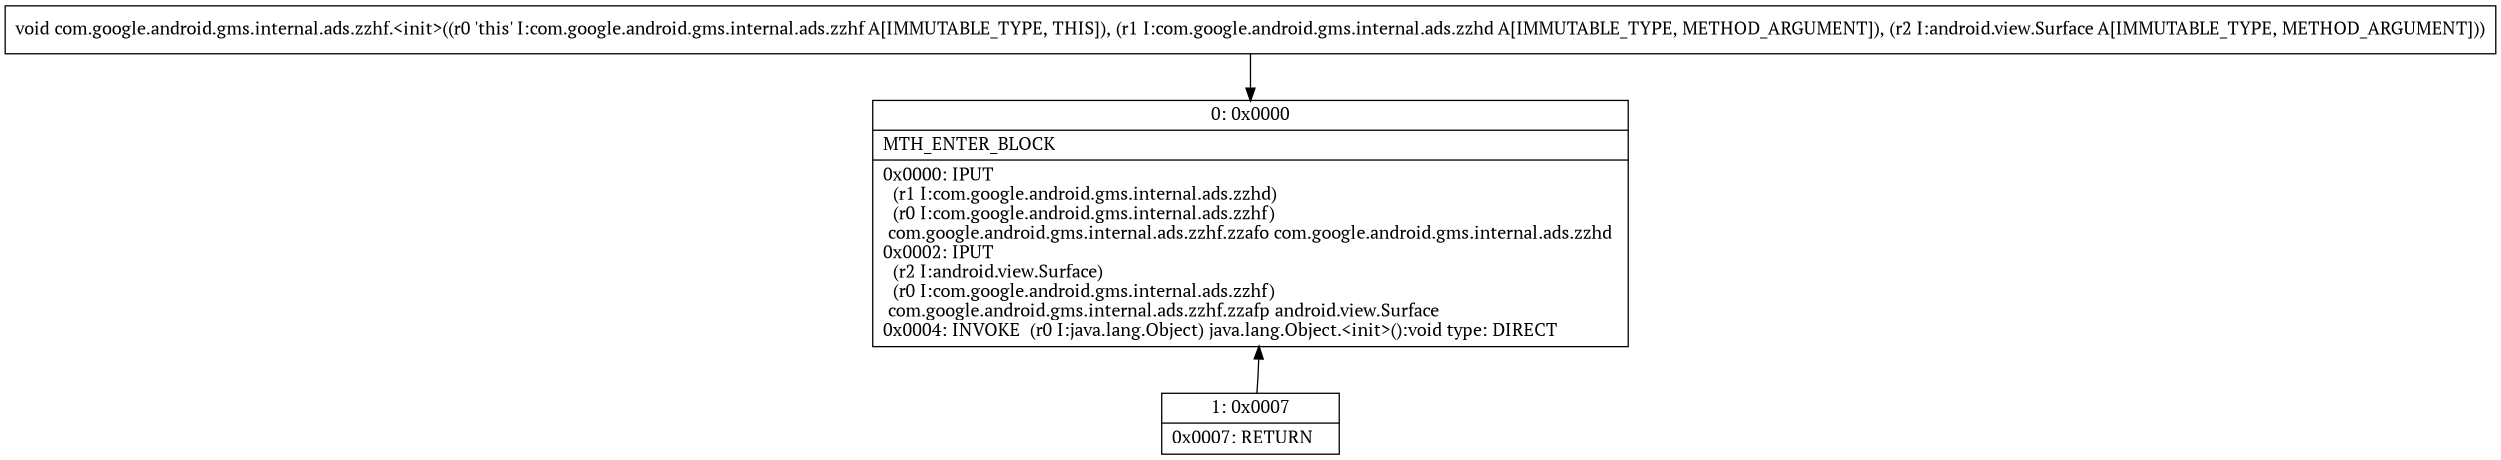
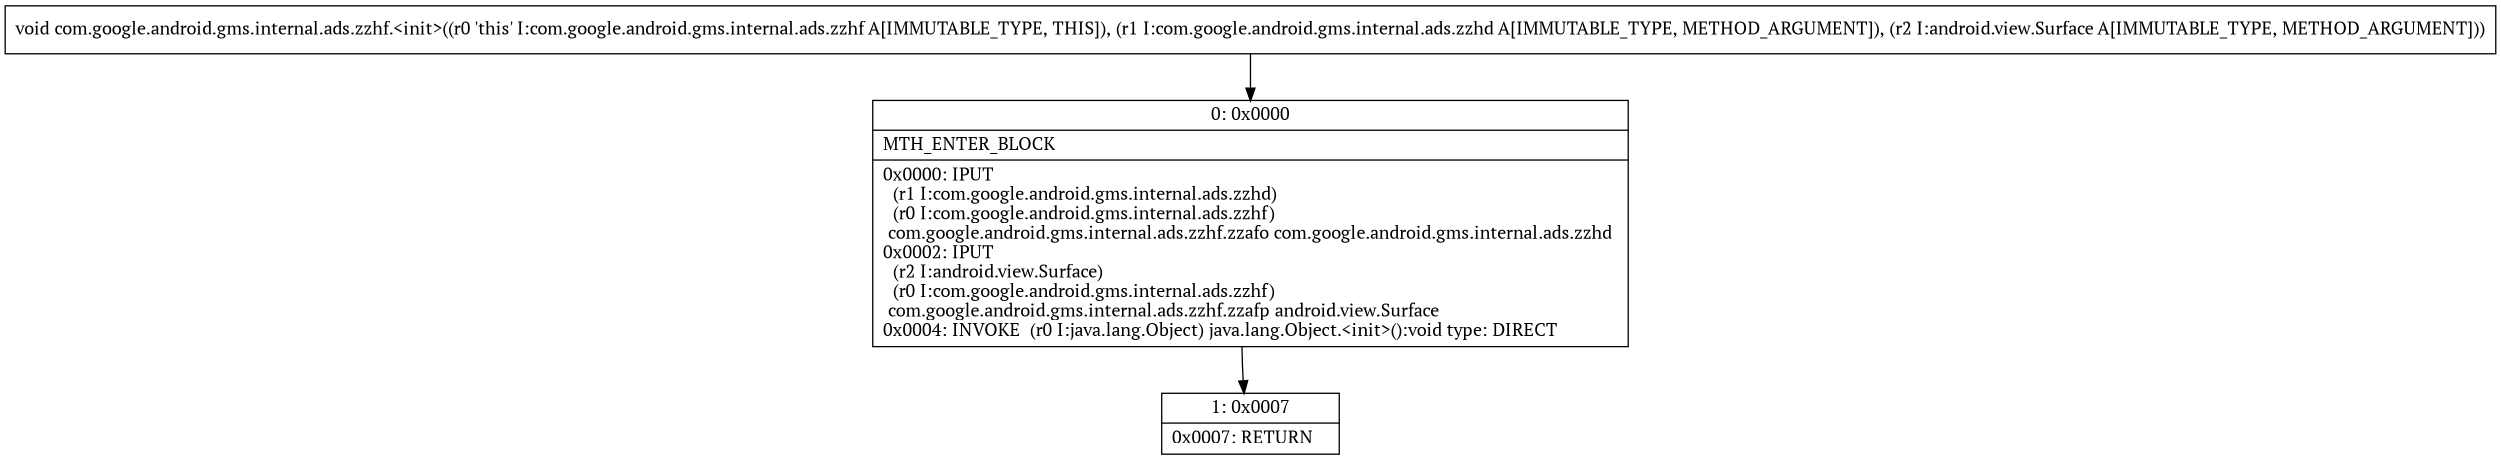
(1258, 376) -> (1242, 363)
